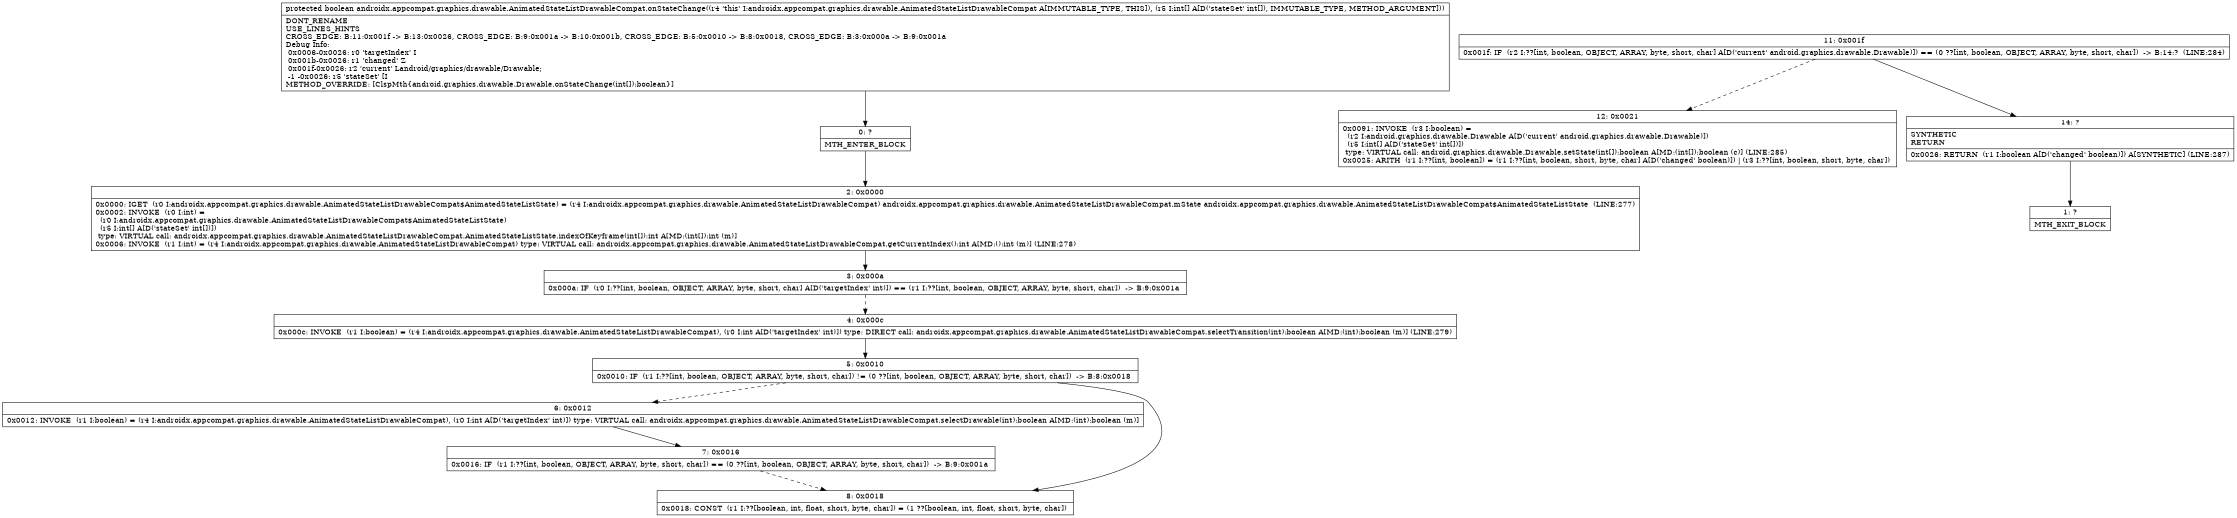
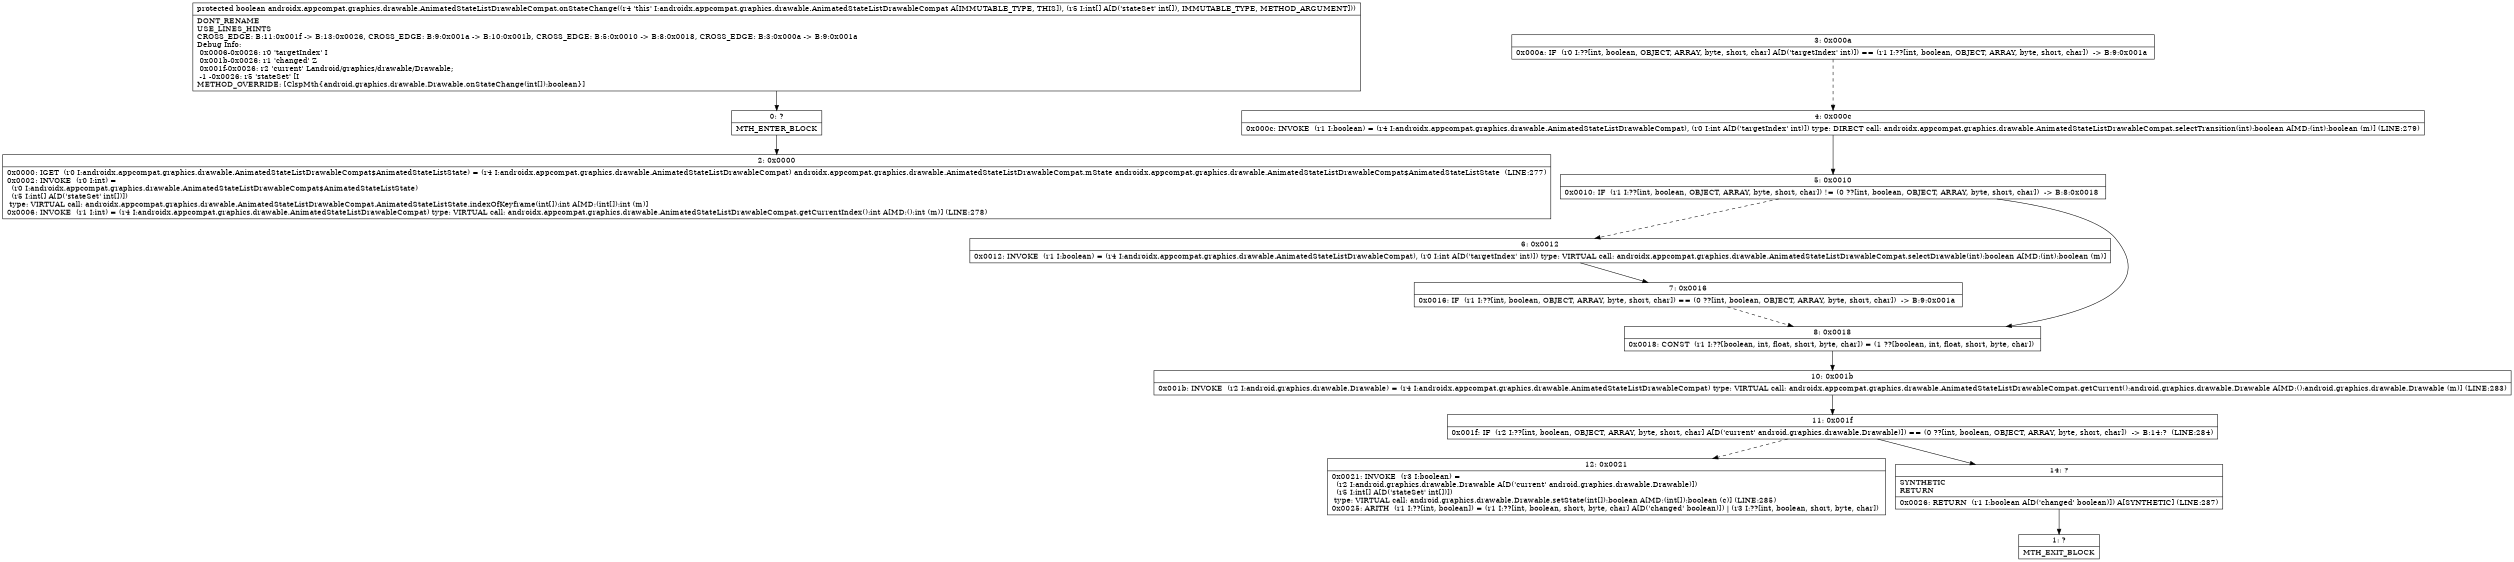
(1409, 129) -> (1397, 477)
(865, 258) -> none
none -> (1833, 383)
